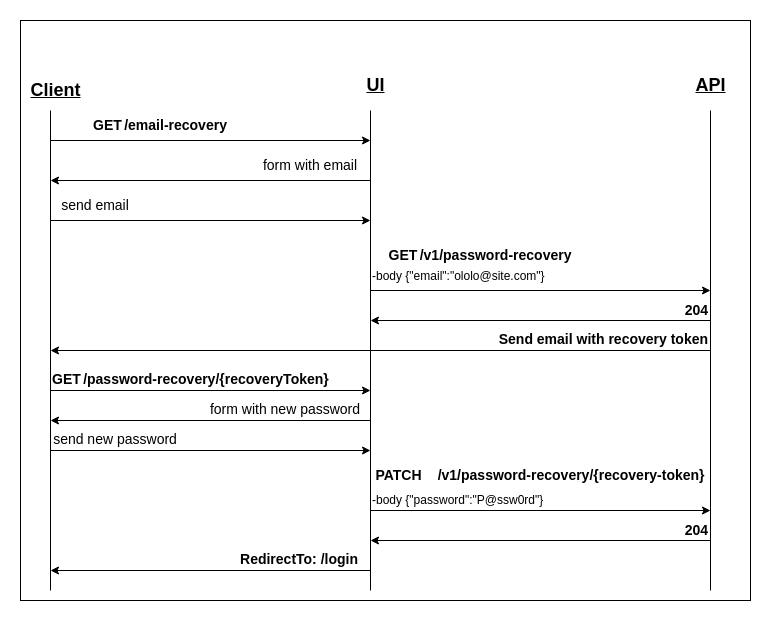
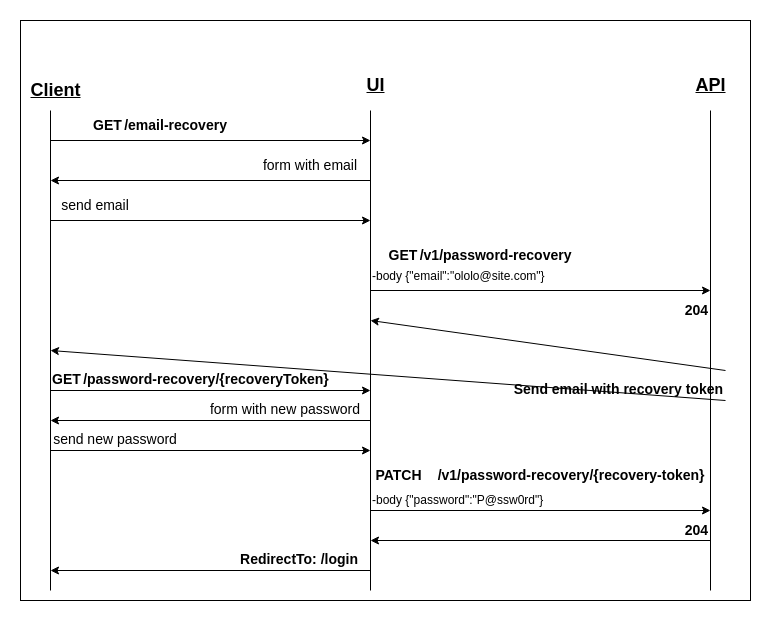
(591, 336) -> (606, 386)
